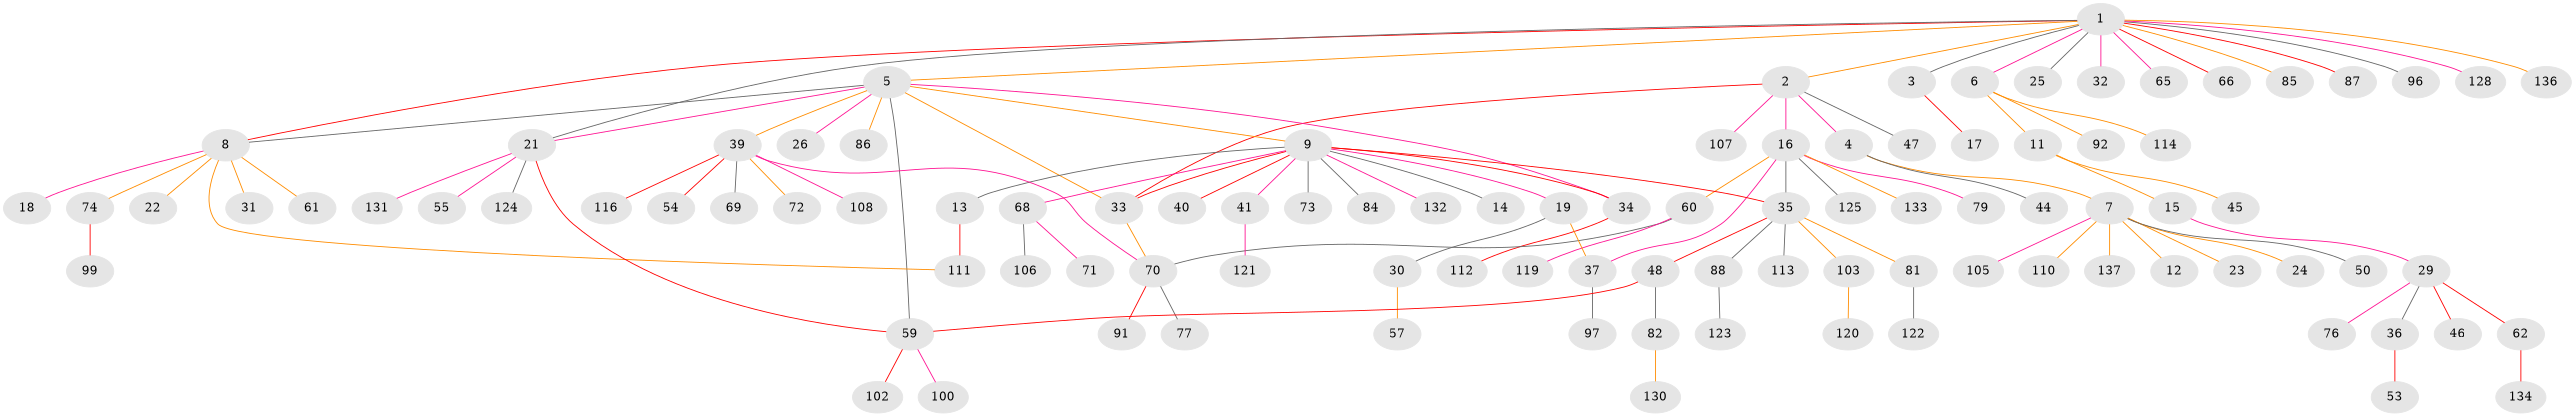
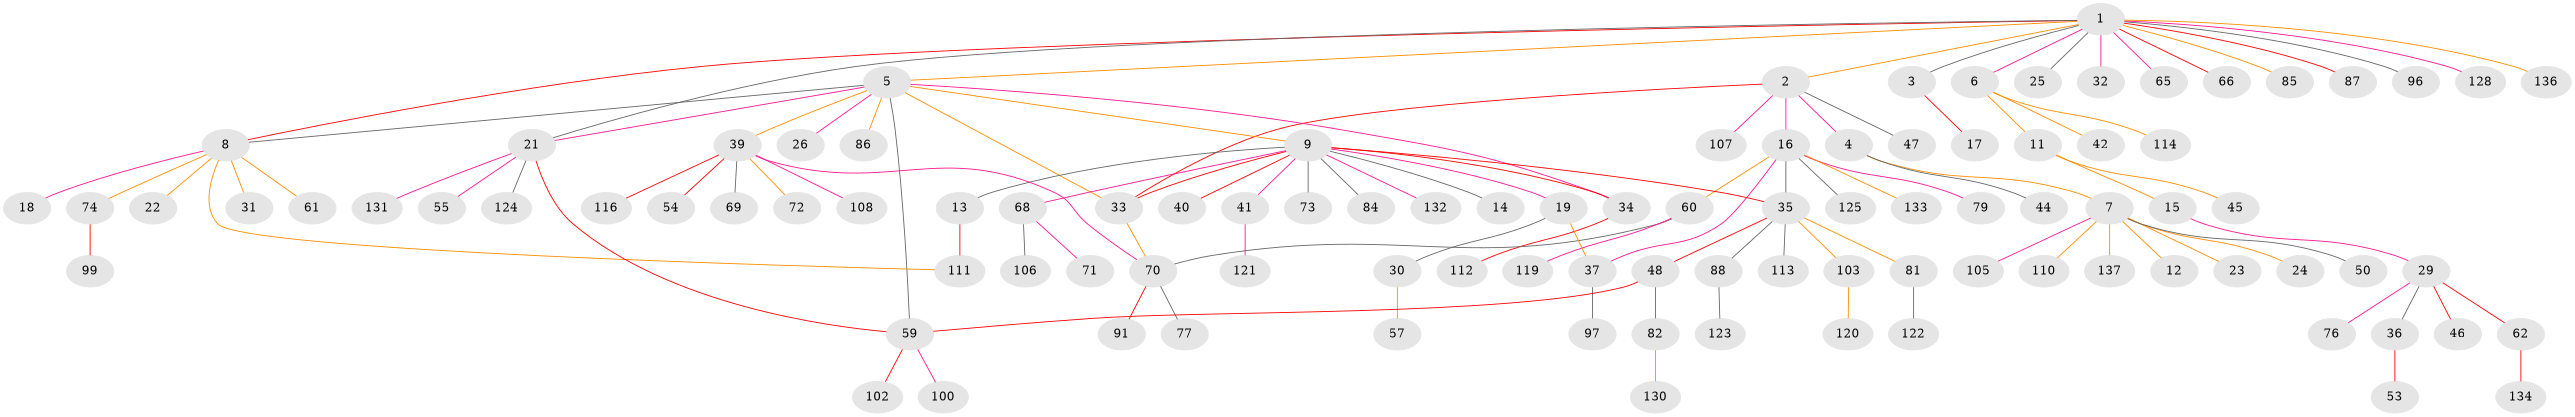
(2101, 145) -> (2101, 145)
